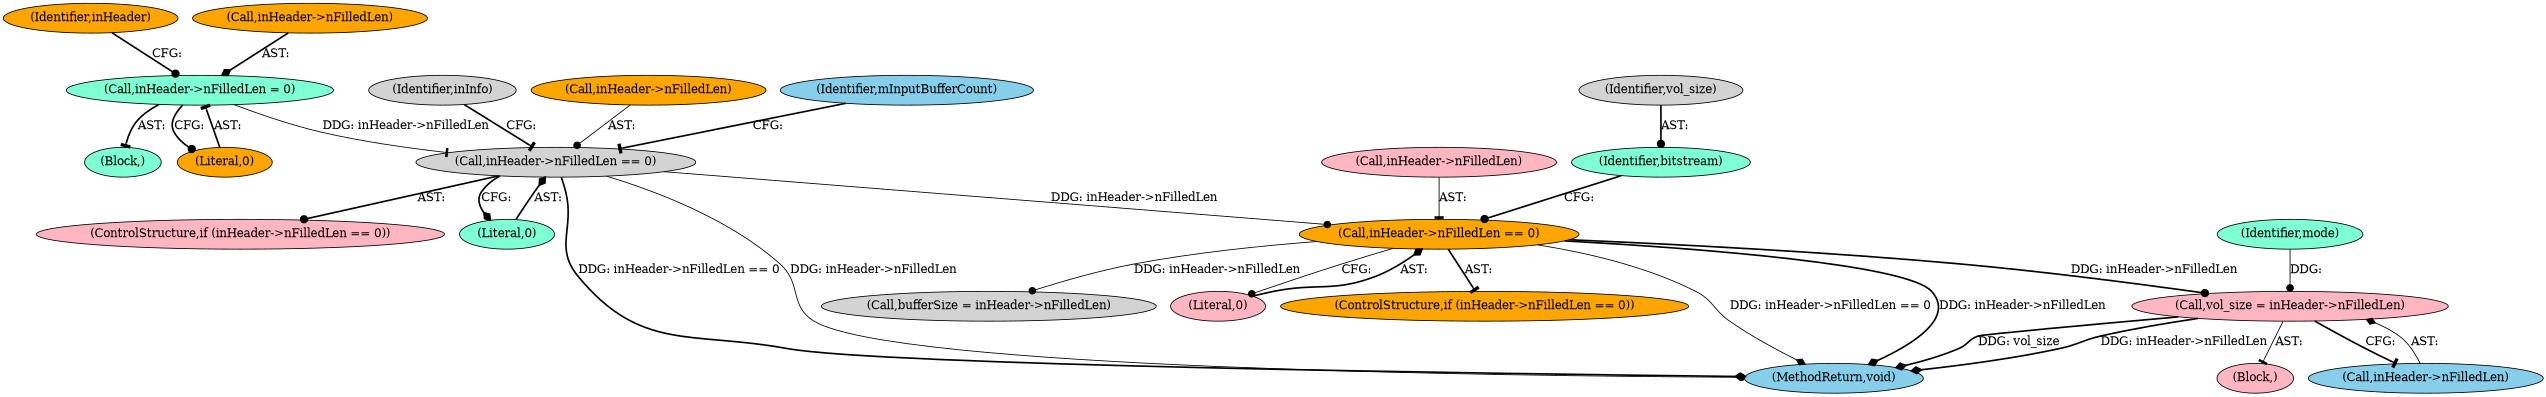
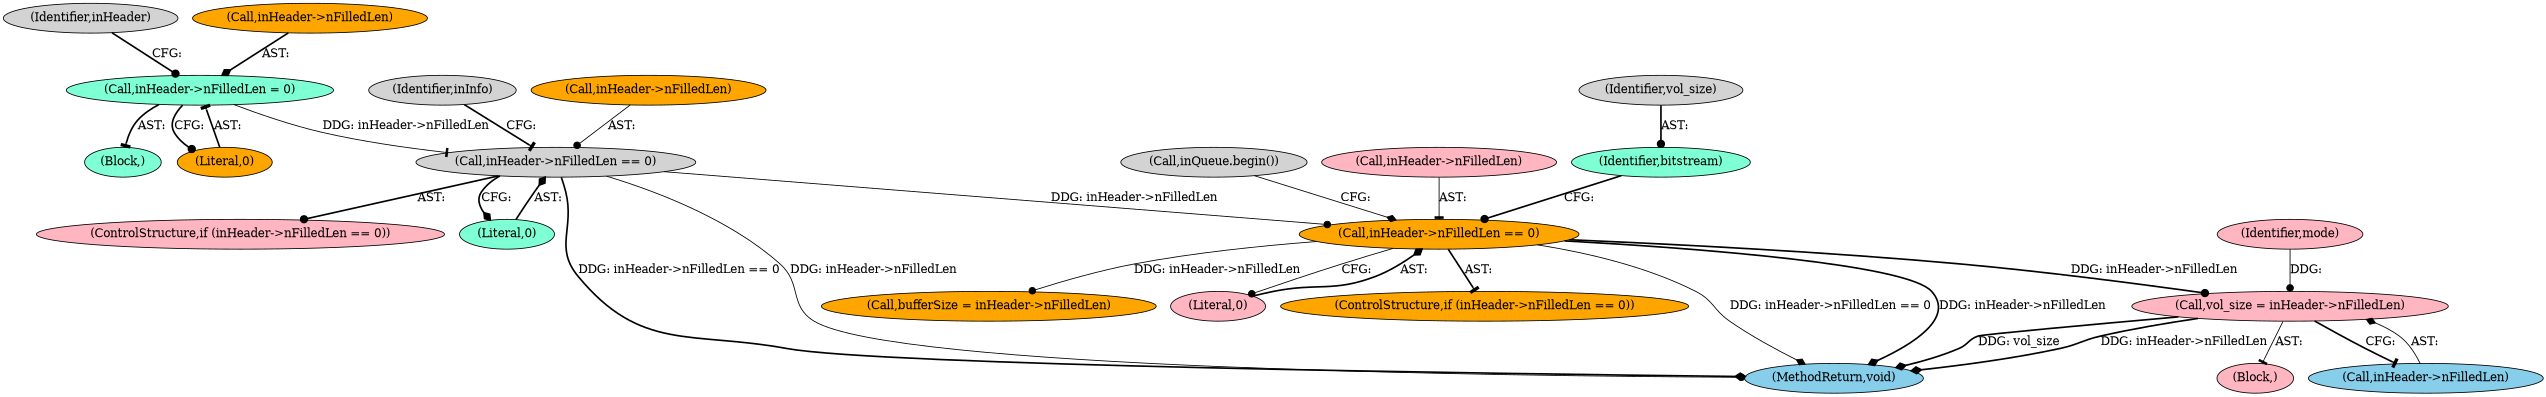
(91, 18) -> (91, 18)
(907, 90) -> none
none -> (1214, 162)
(2290, 234) -> (2290, 234)
(989, 306) -> (989, 306)
